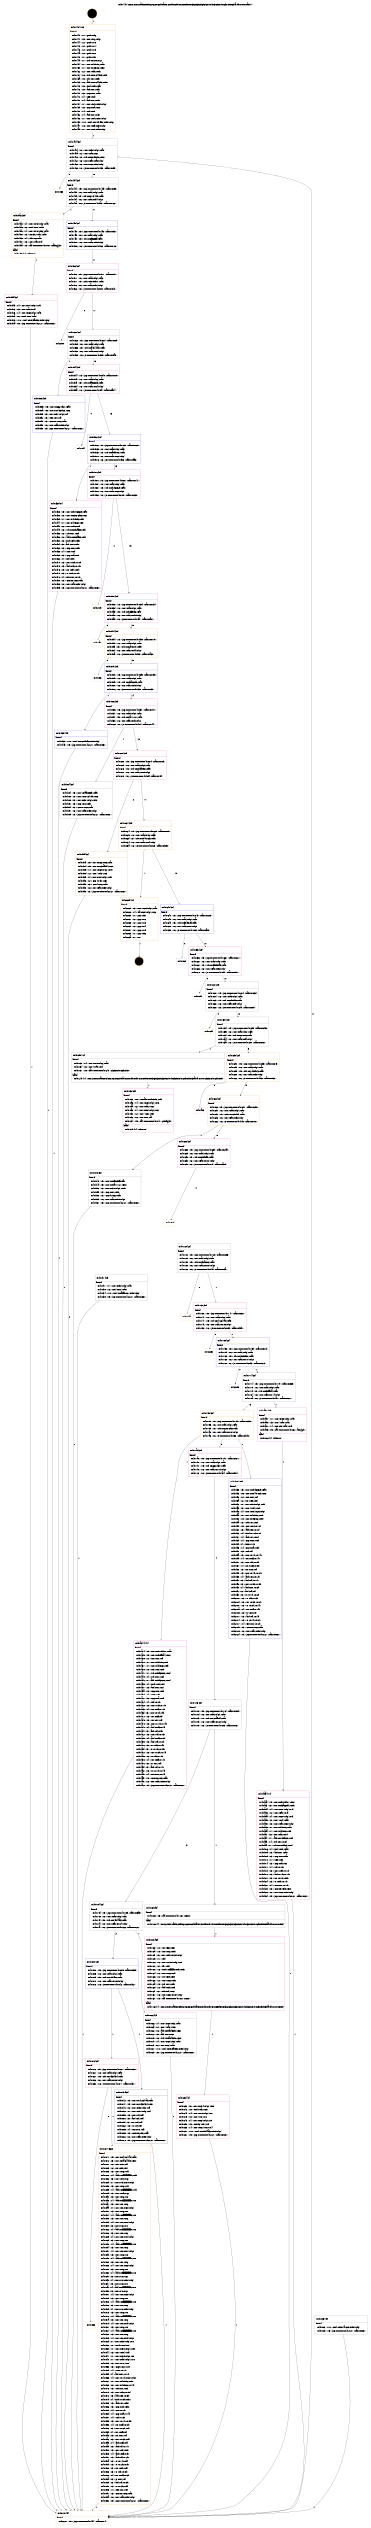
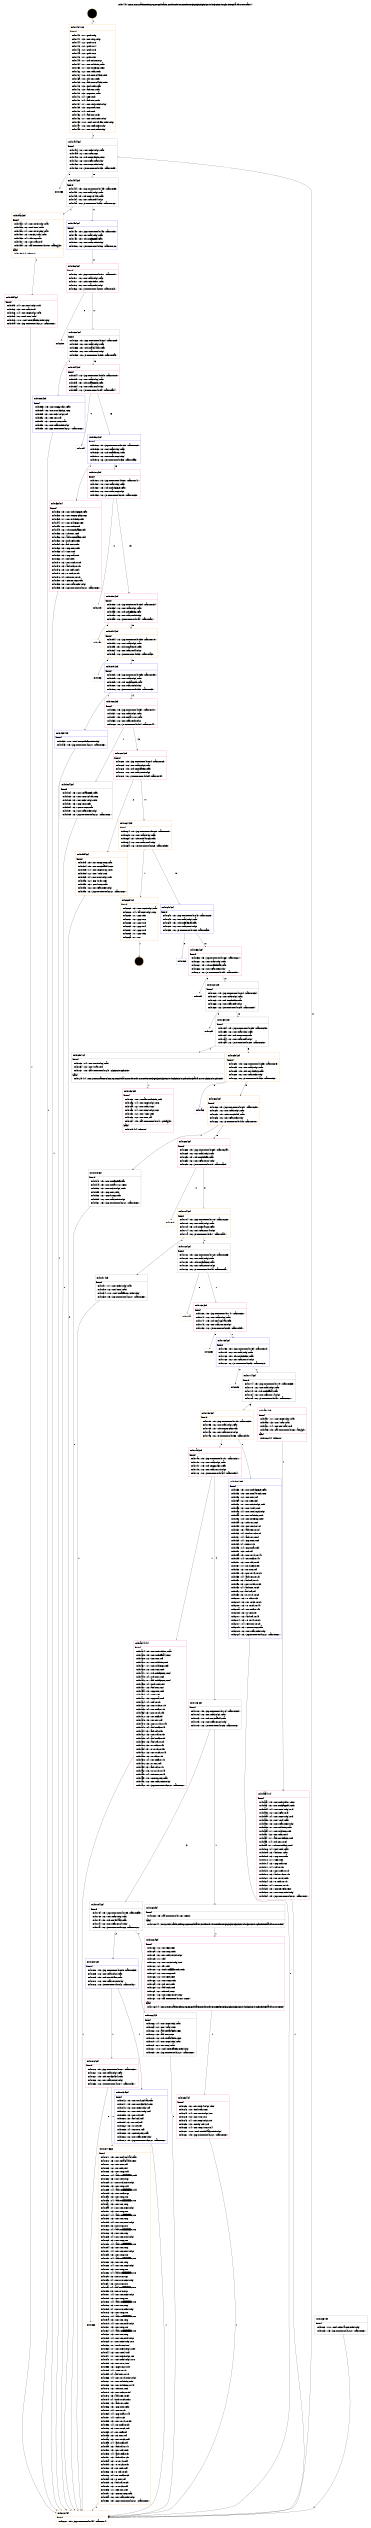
none -> (204, 1223)
(275, 1404) -> none
(169, 1533) -> (194, 1558)
